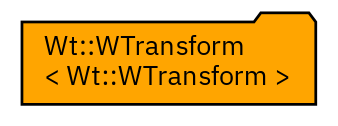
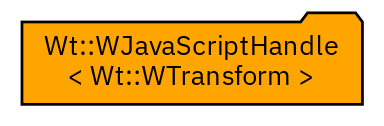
(169, 63) -> (192, 63)
